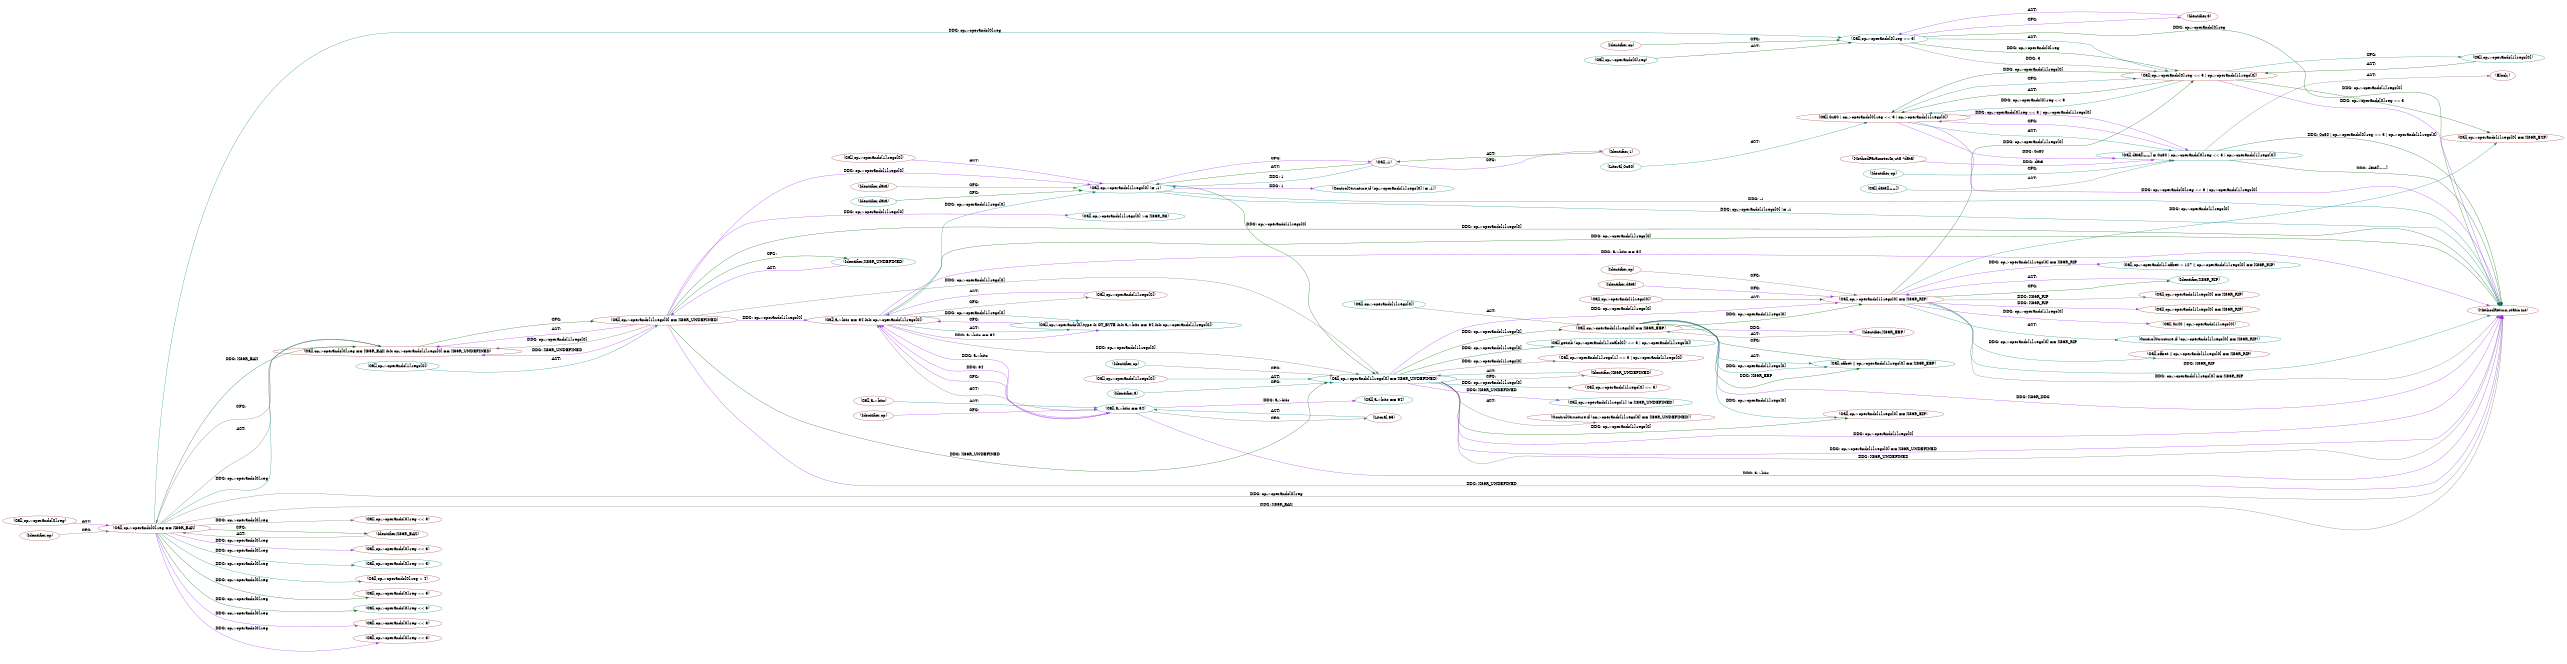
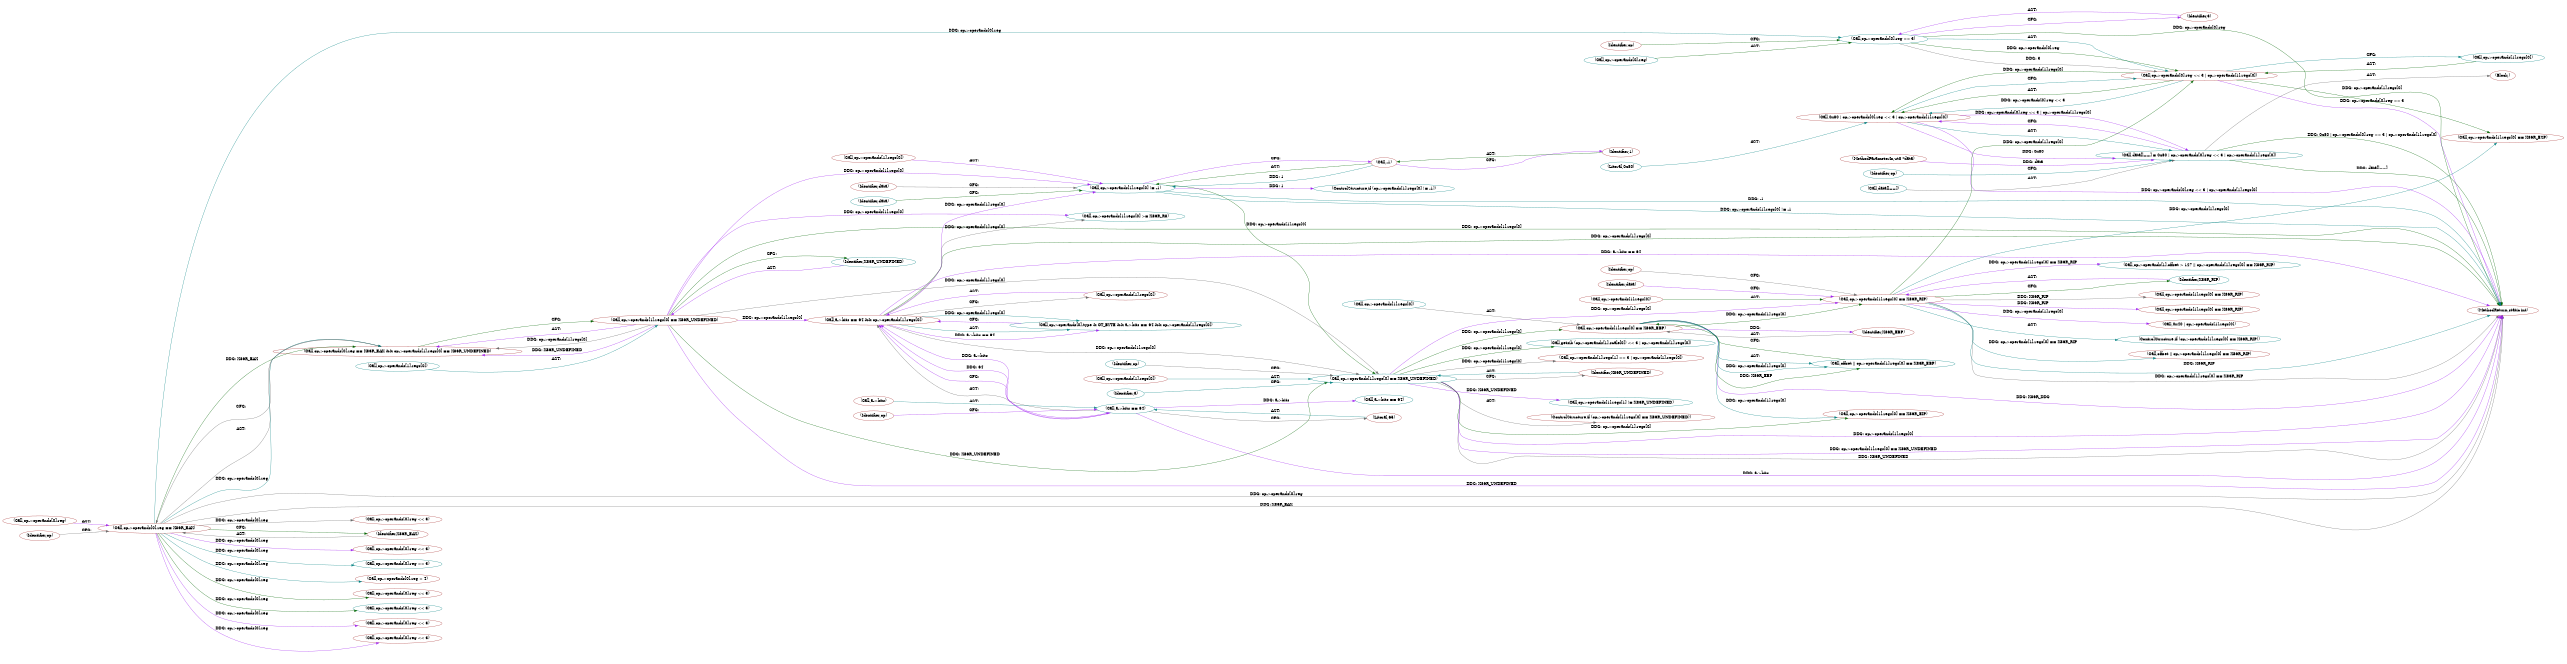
(960, 217) -> (960, 217)
none -> (963, 237)
(1621, 388) -> none
